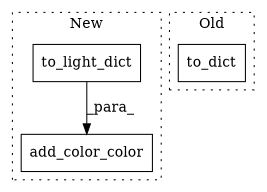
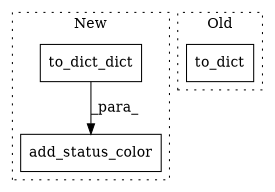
(87, 63) -> (91, 63)
(87, 153) -> (91, 153)
